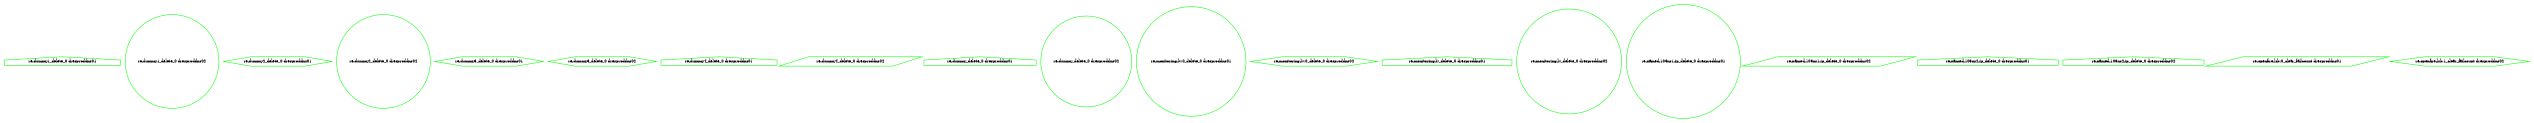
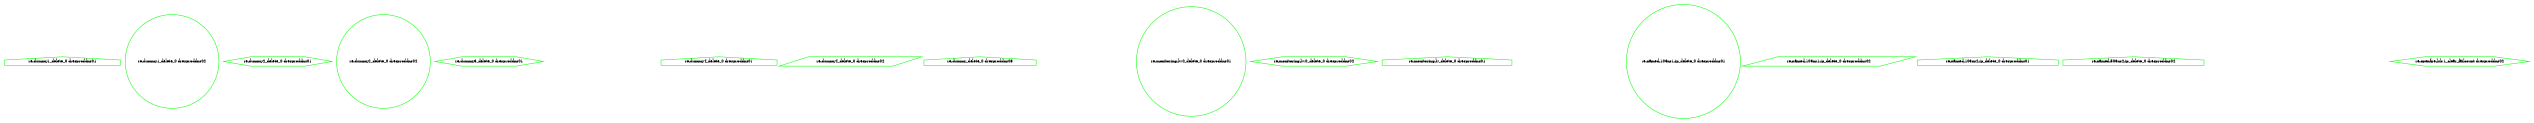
(602, 61) -> none
(980, 61) -> (980, 61)
(1086, 61) -> none
(1569, 61) -> none
(2133, 61) -> (2133, 61)
(2297, 61) -> none
